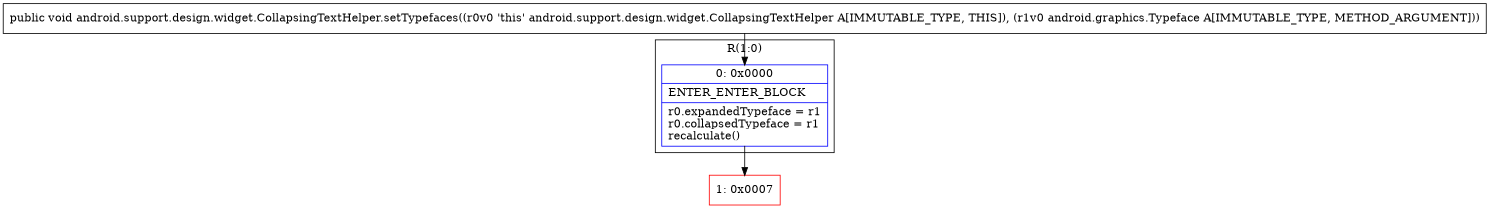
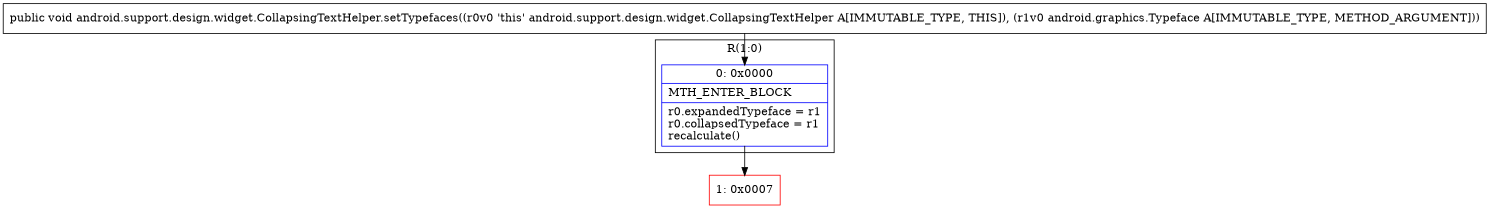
(737, 93) -> (730, 93)
